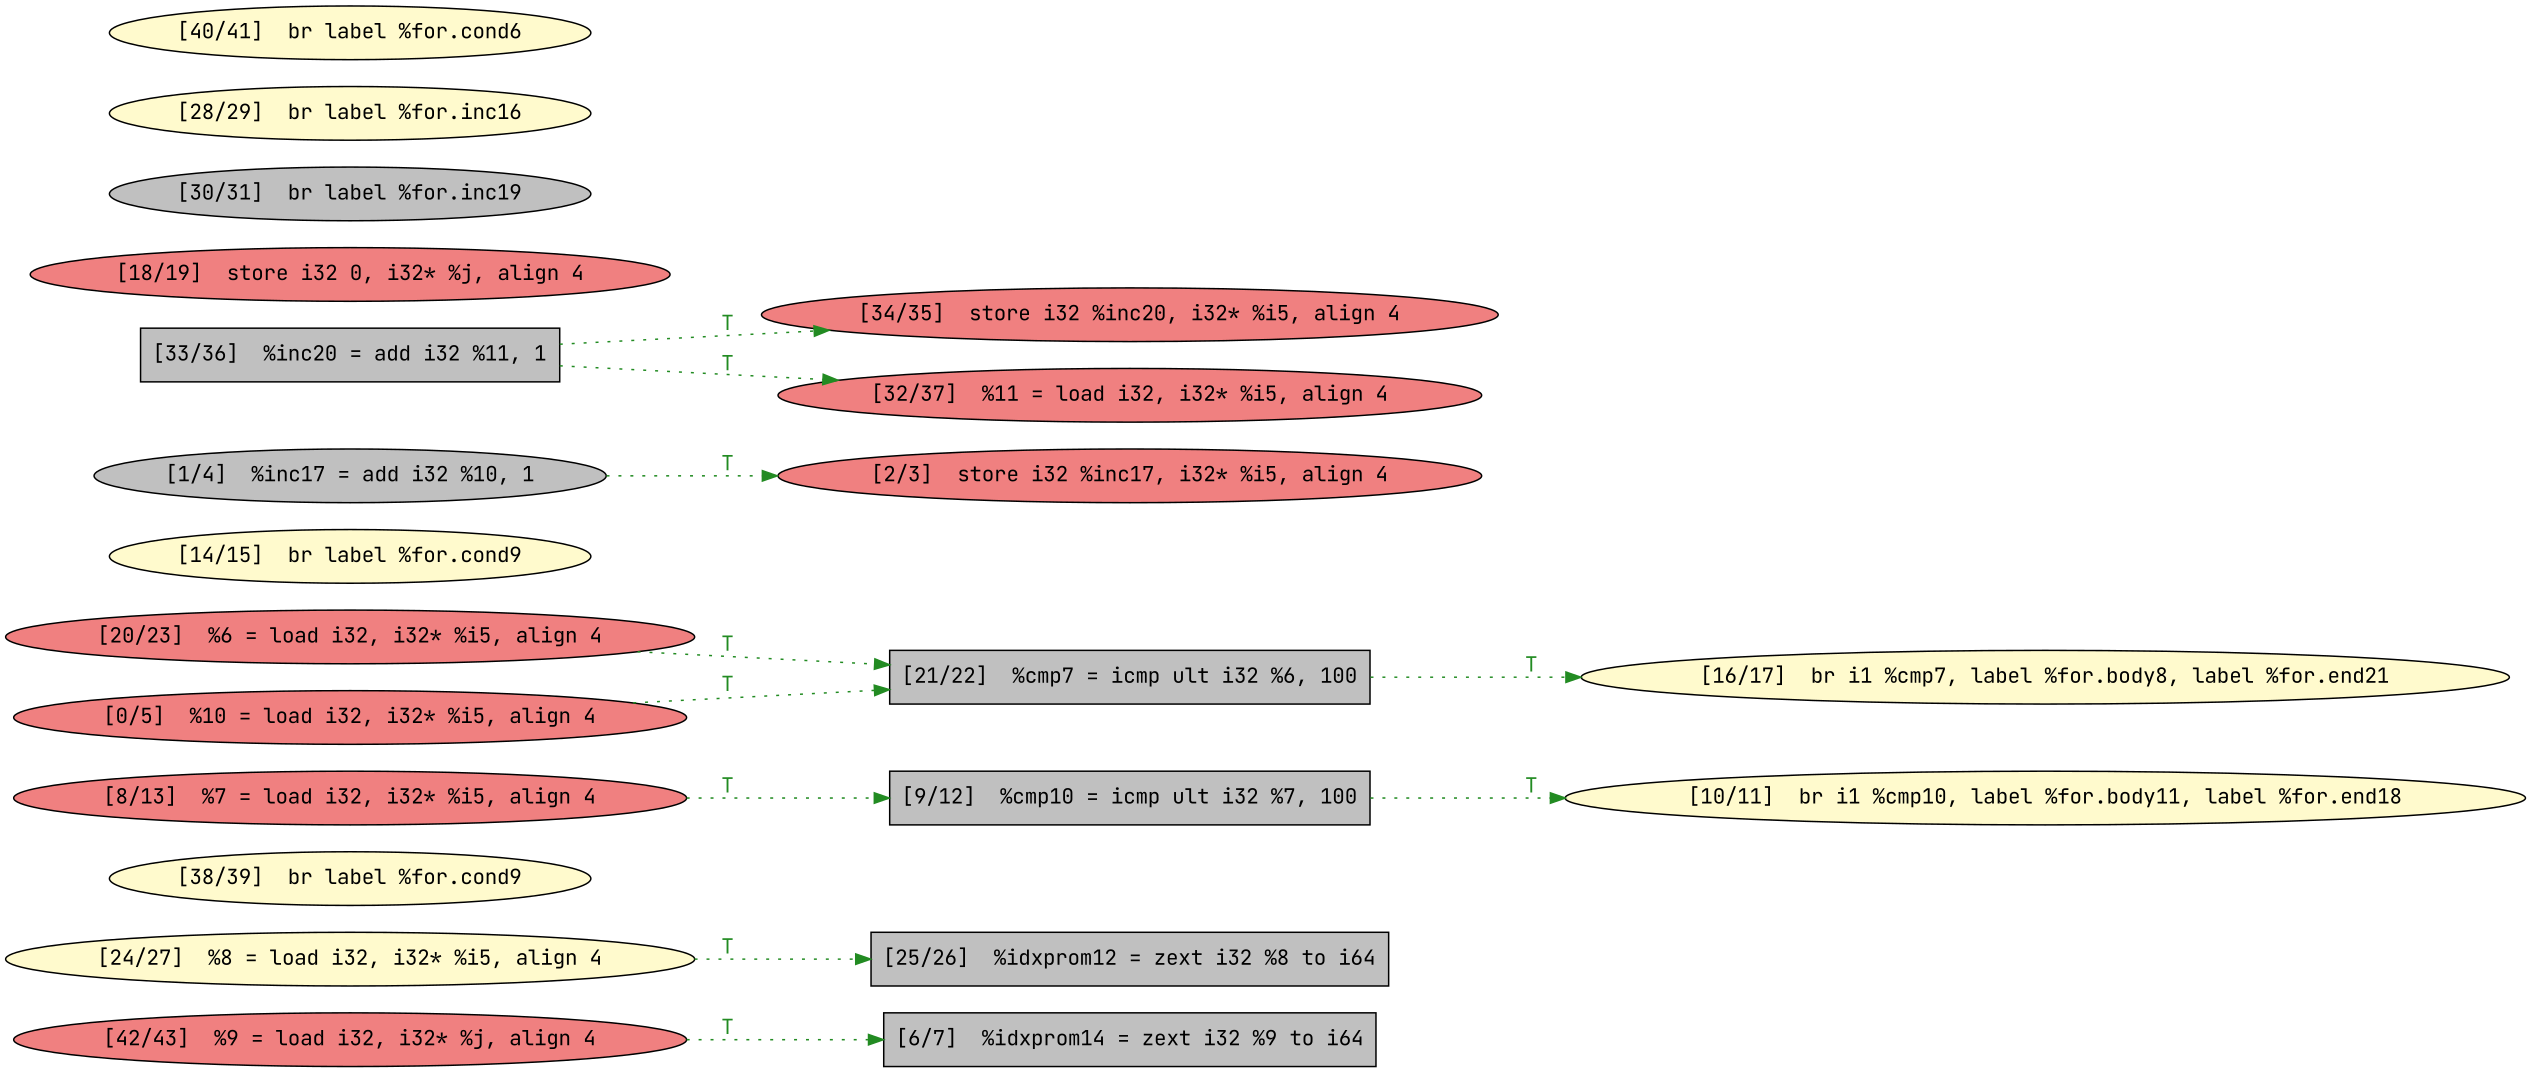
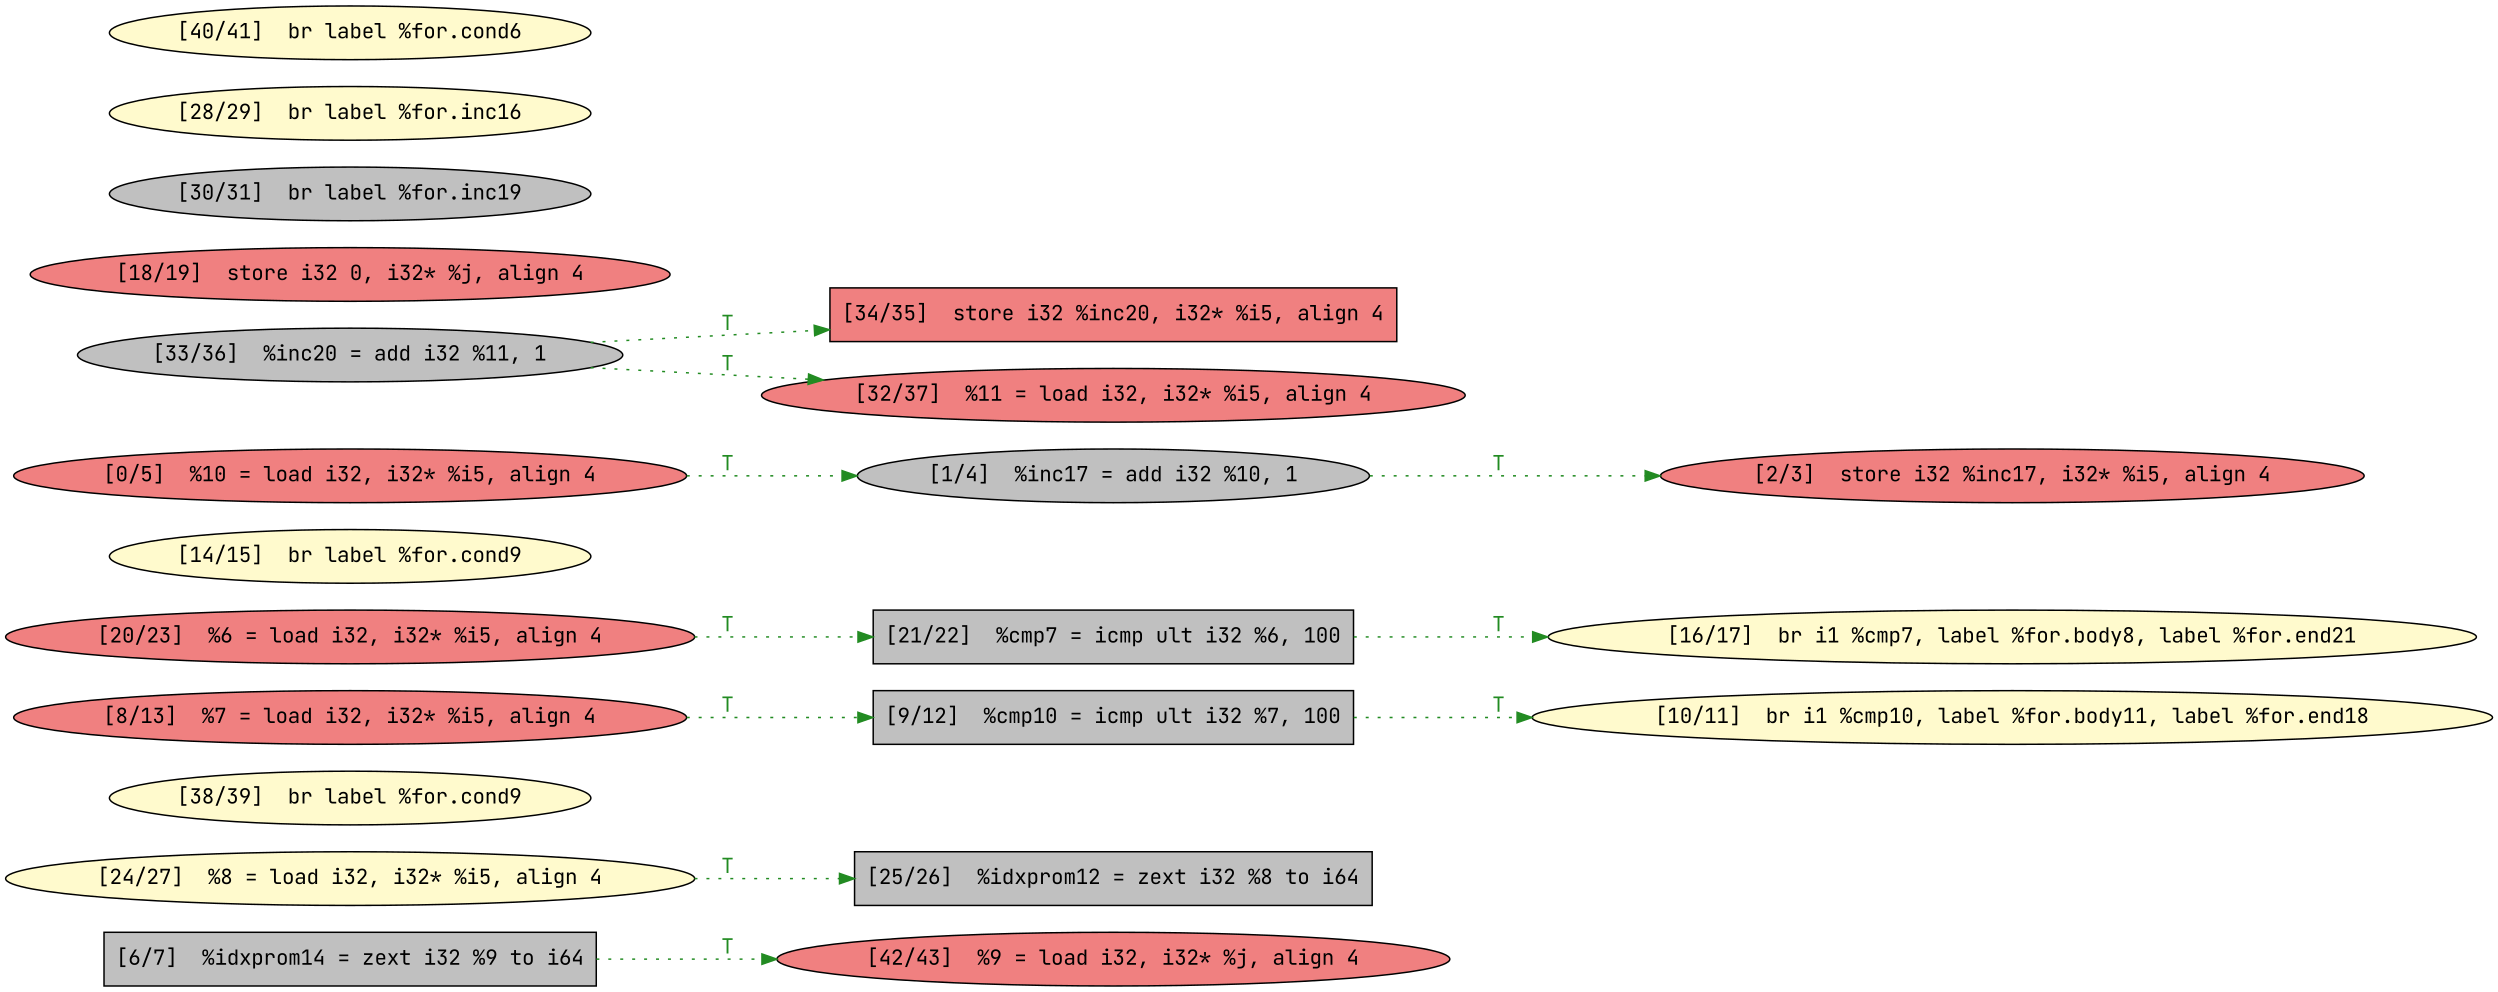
(1130, 315) -> (1113, 315)
(350, 355) -> (350, 355)
(754, 697) -> (764, 476)
(777, 1040) -> (679, 959)
